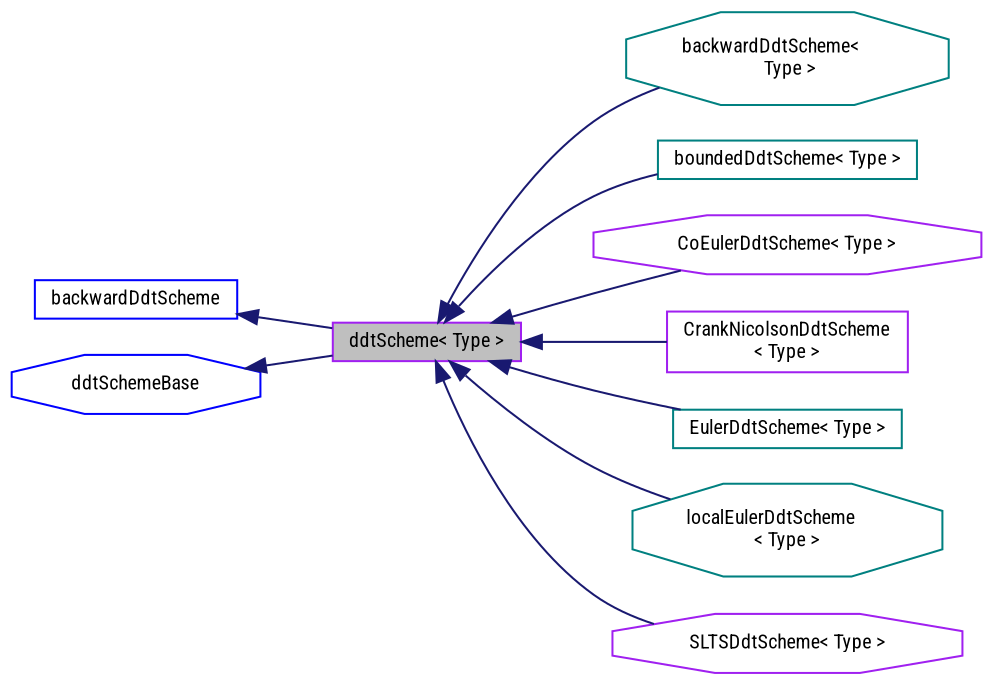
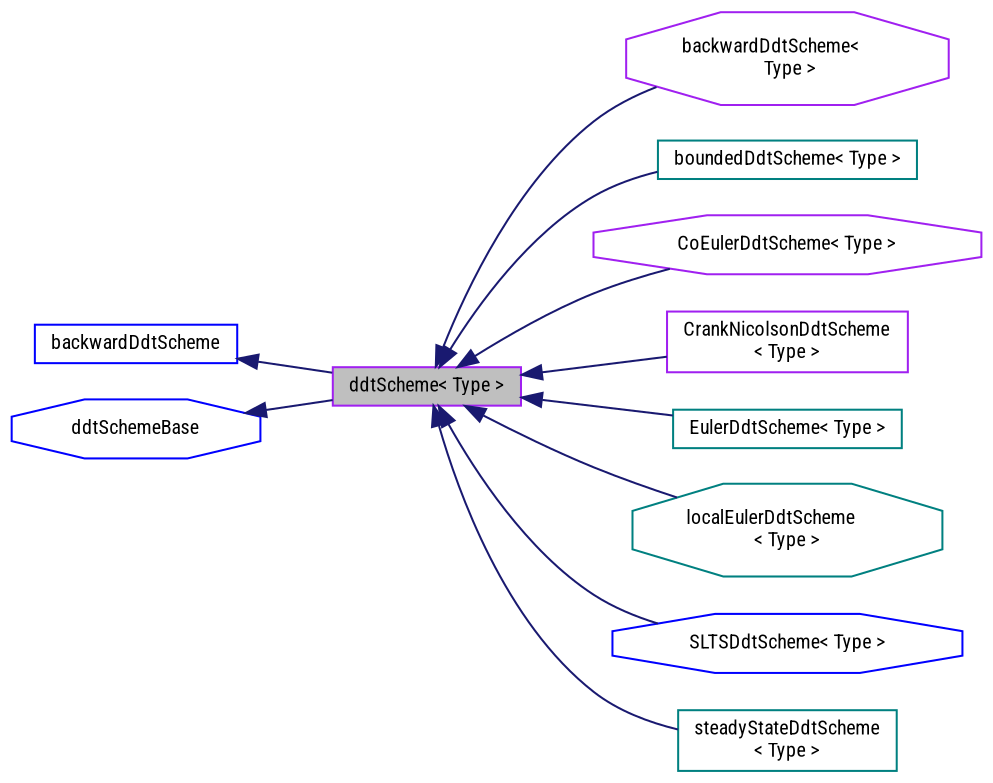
(787, 59) -> (787, 59)
(787, 643) -> (787, 643)
none -> (787, 741)
